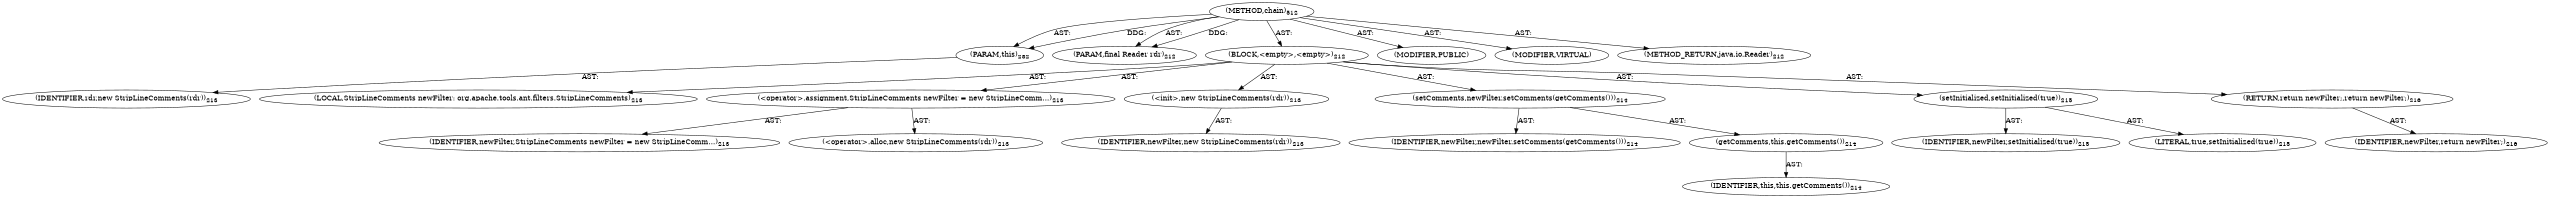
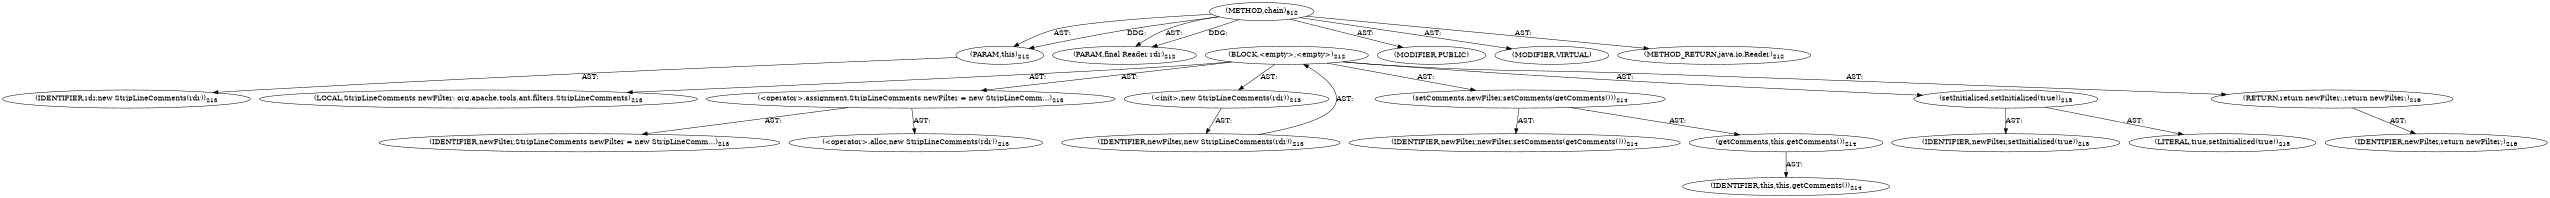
(1273, 31) -> (1323, 116)
(1024, 55) -> (1024, 55)
